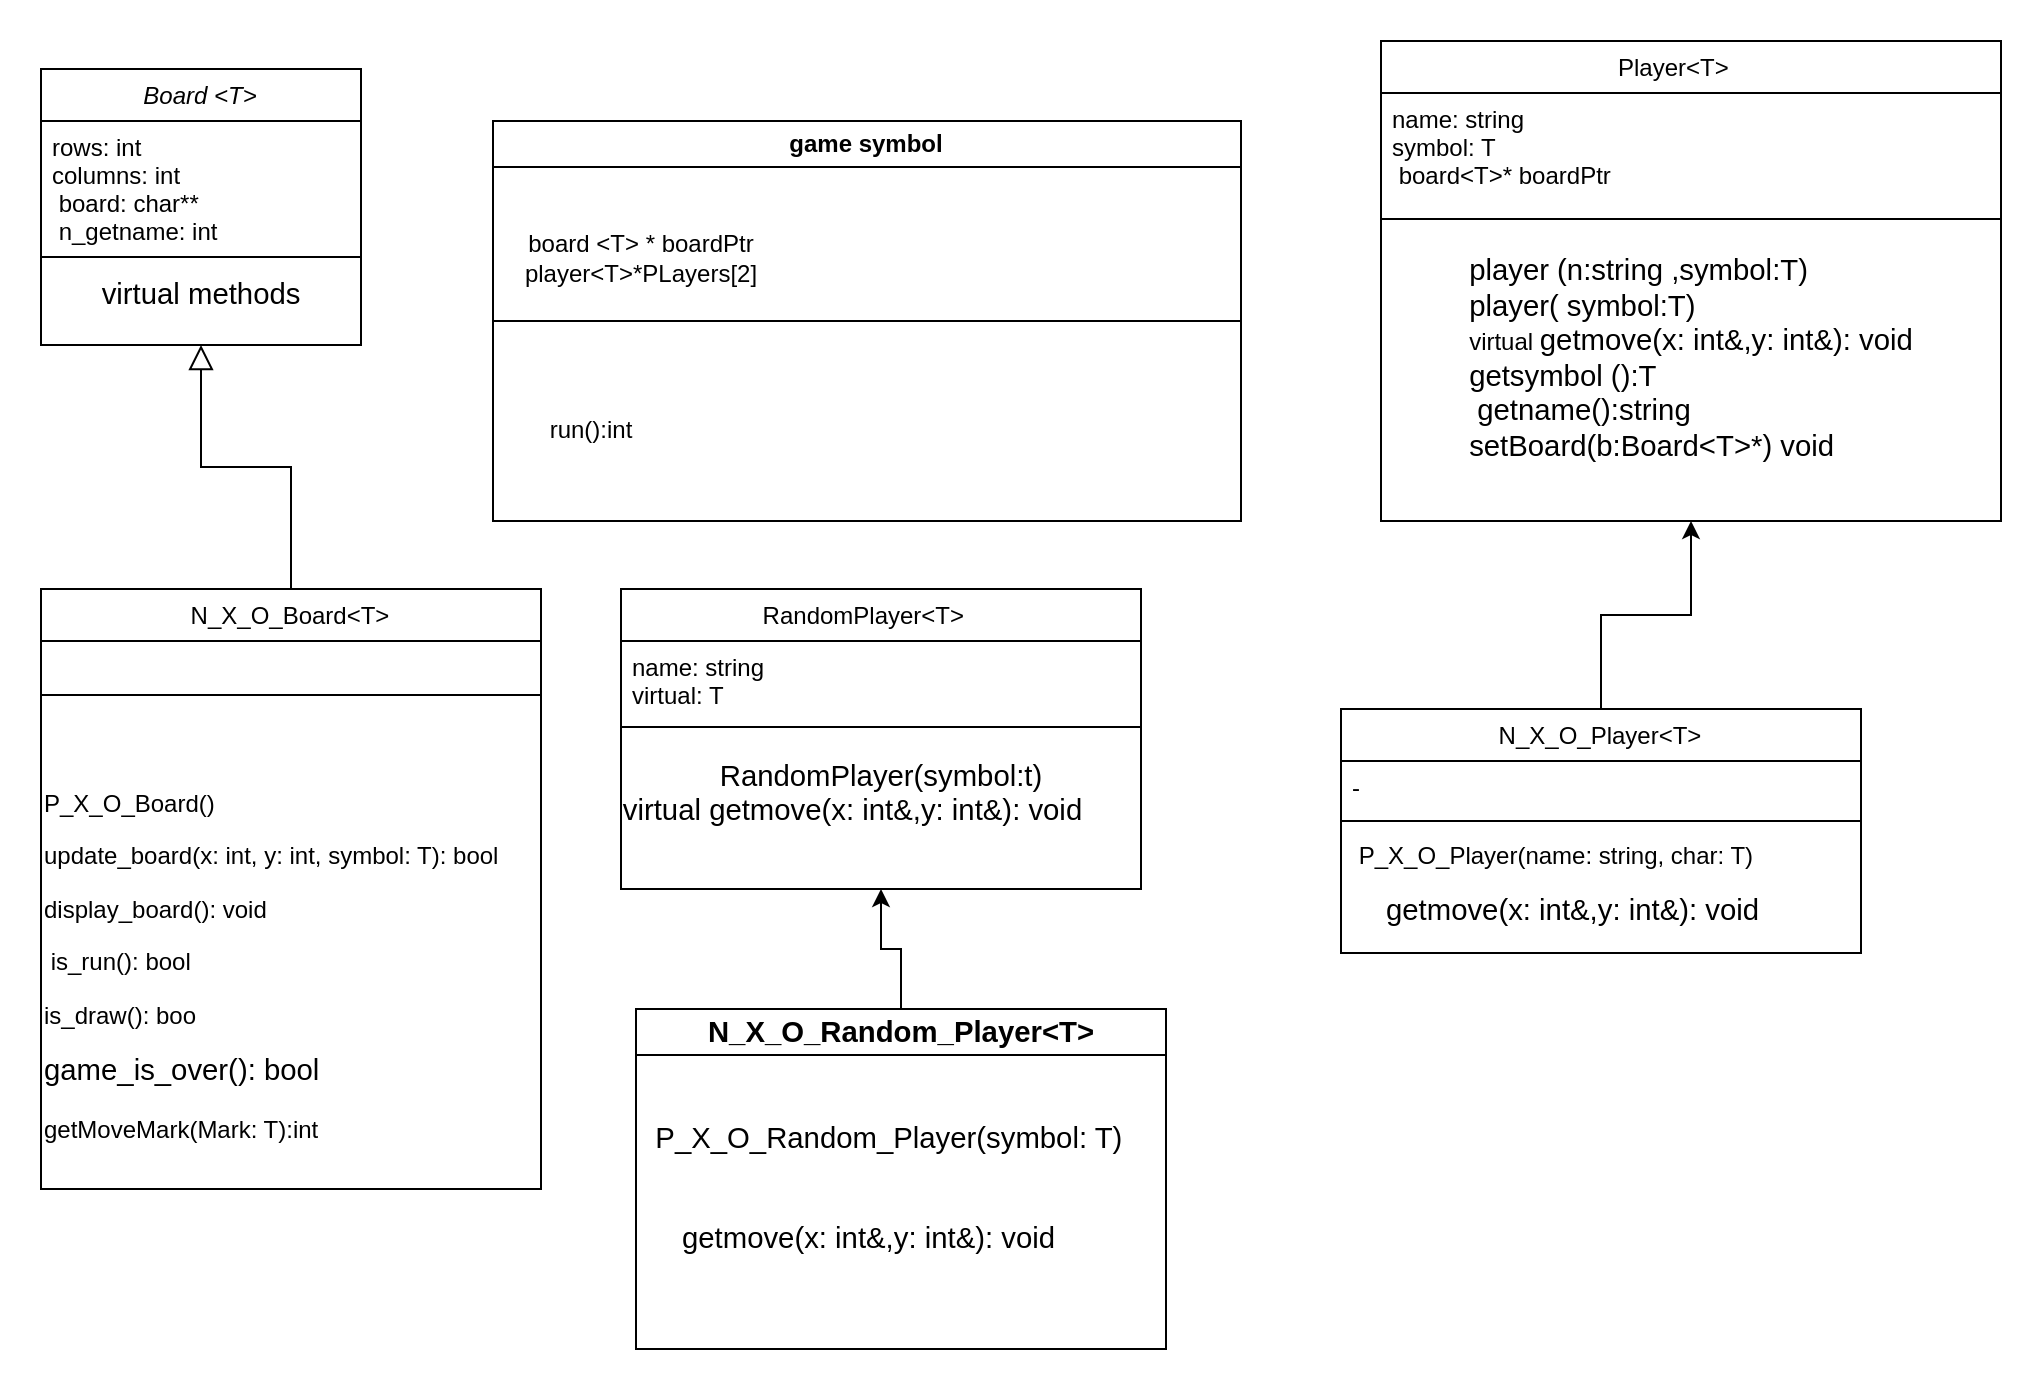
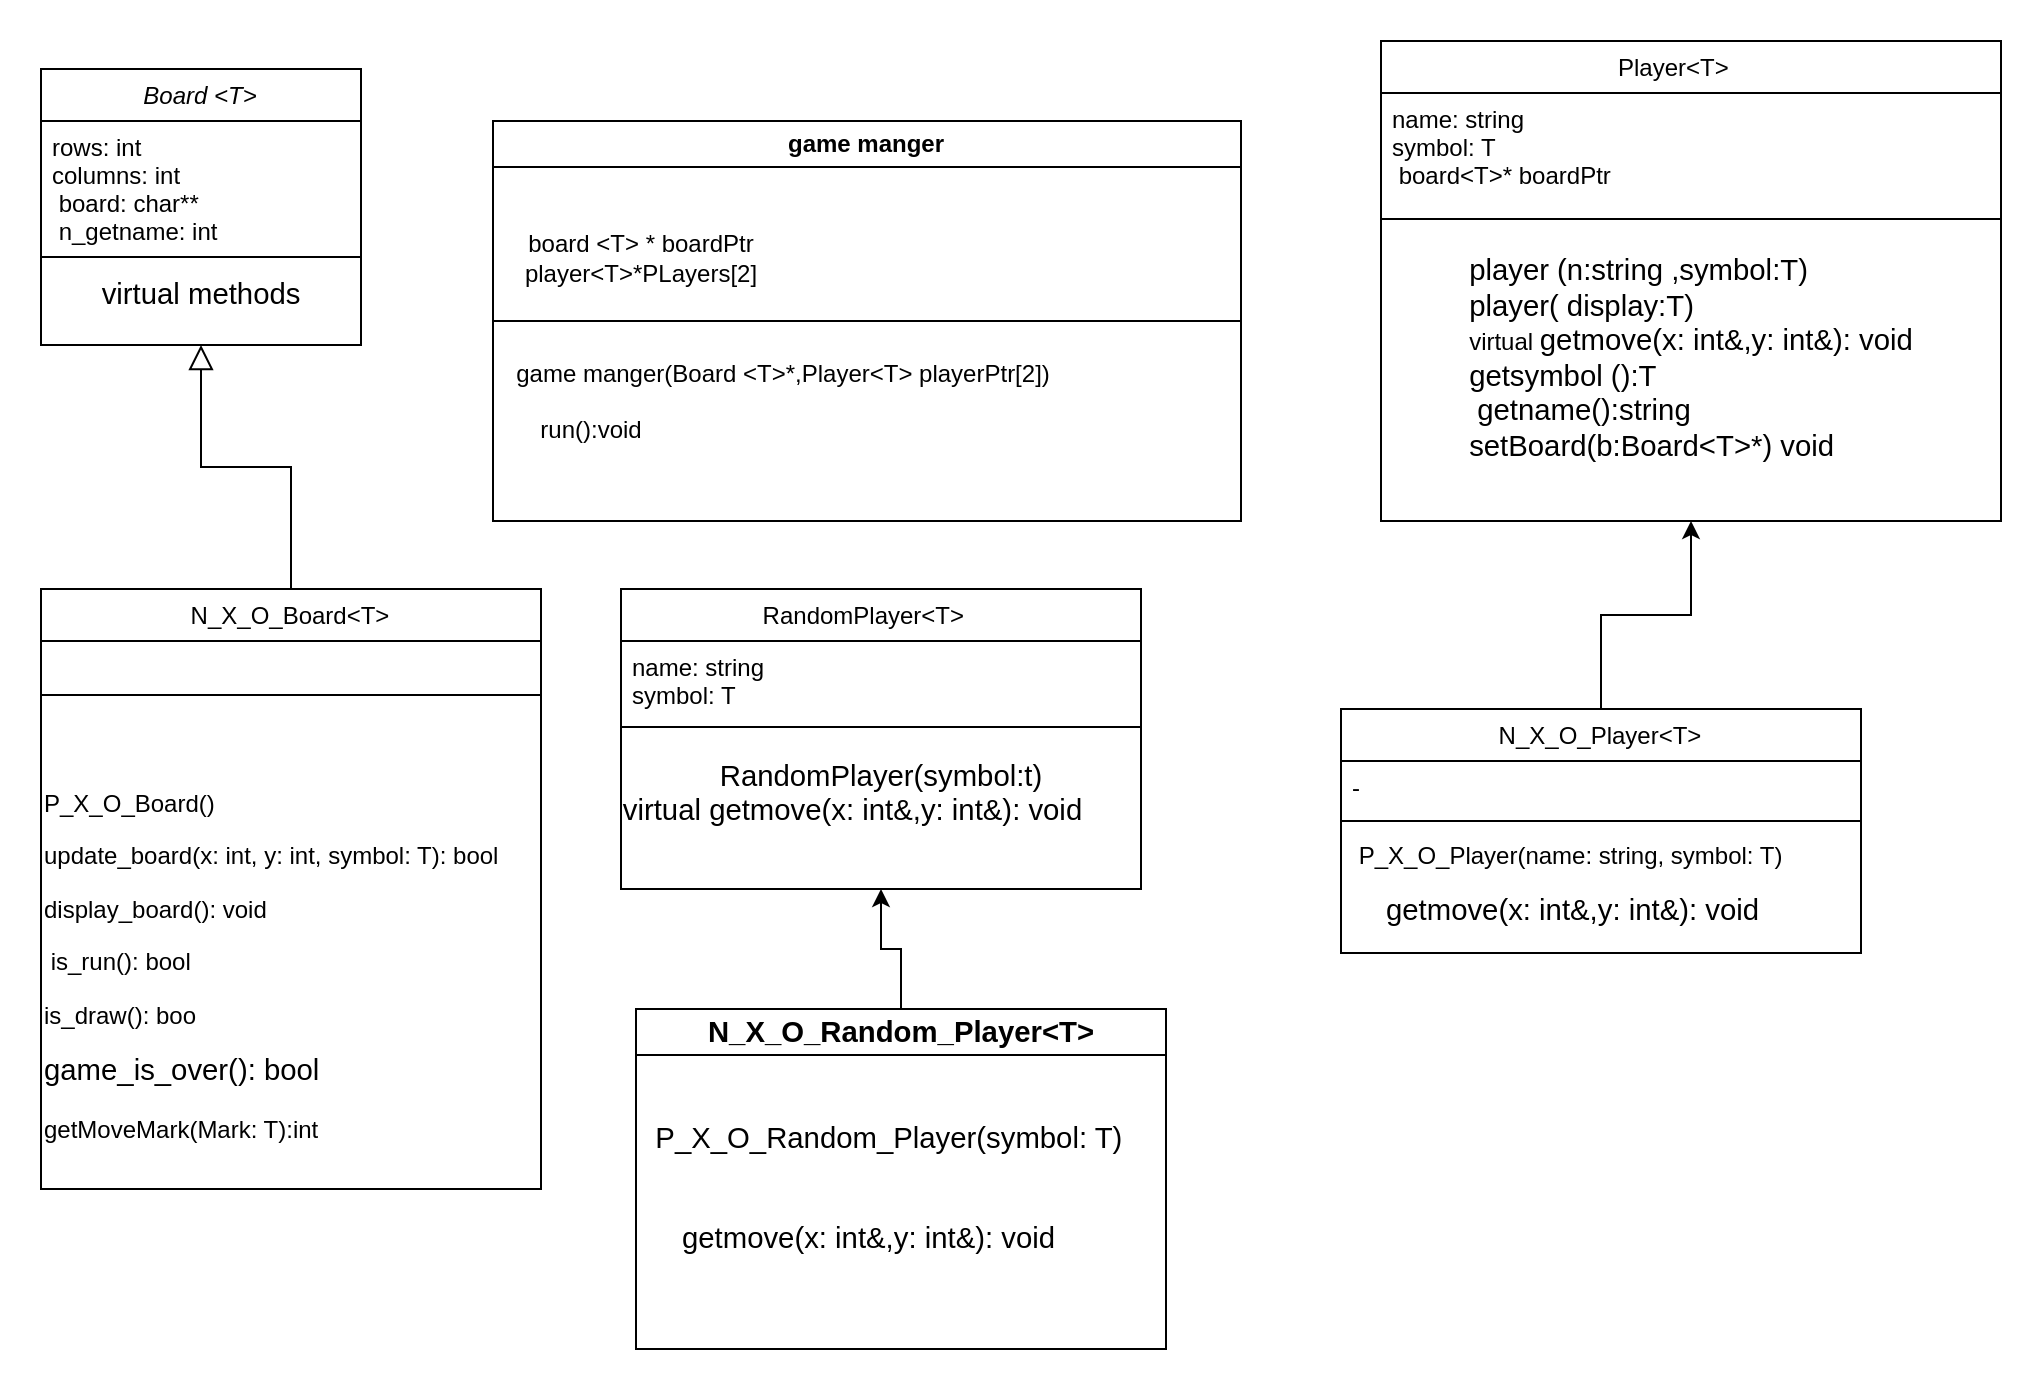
(867, 145) -> (867, 145)
none -> (783, 375)
(1692, 377) -> (1692, 377)
(592, 445) -> (592, 445)
(703, 668) -> (703, 668)
(1562, 856) -> (1573, 856)
